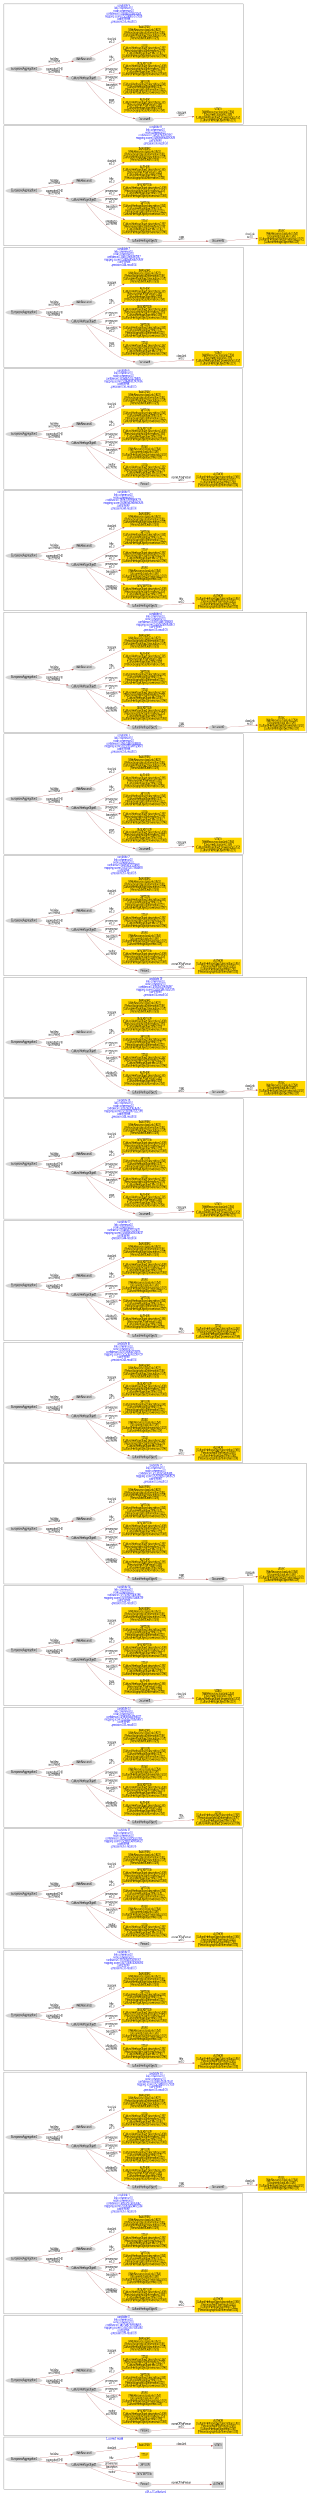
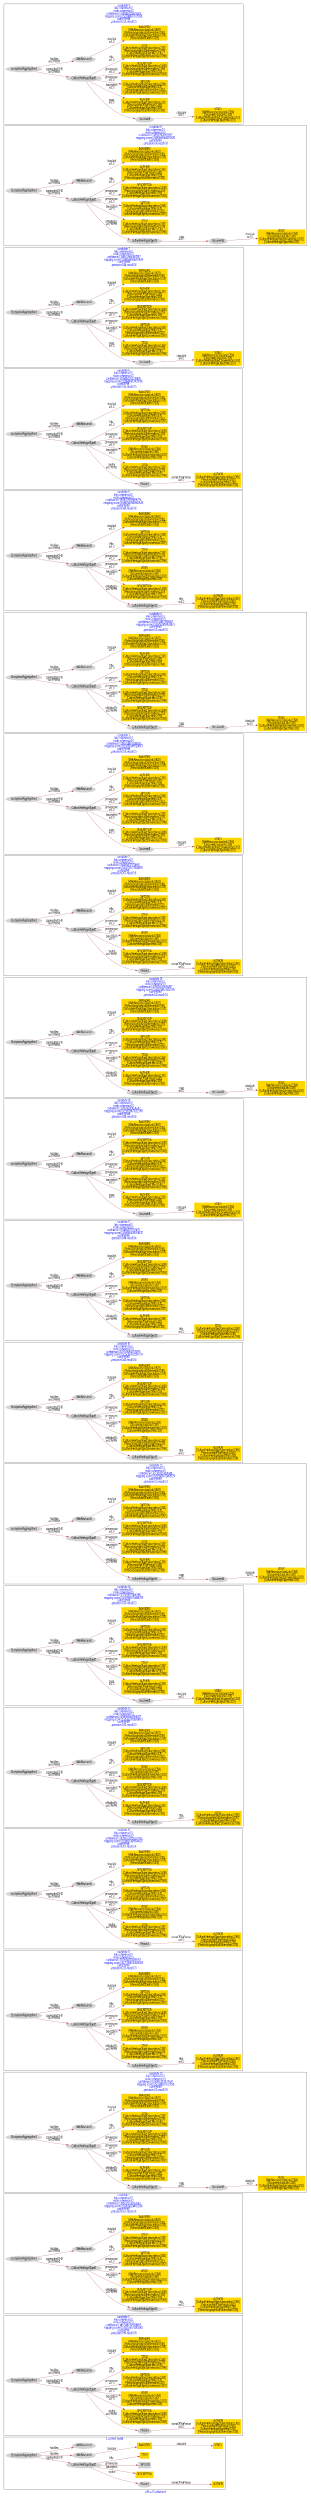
none -> (84, 2446)
(218, 2446) -> (218, 2446)
(145, 2475) -> (145, 2475)
(218, 2485) -> (218, 2485)
